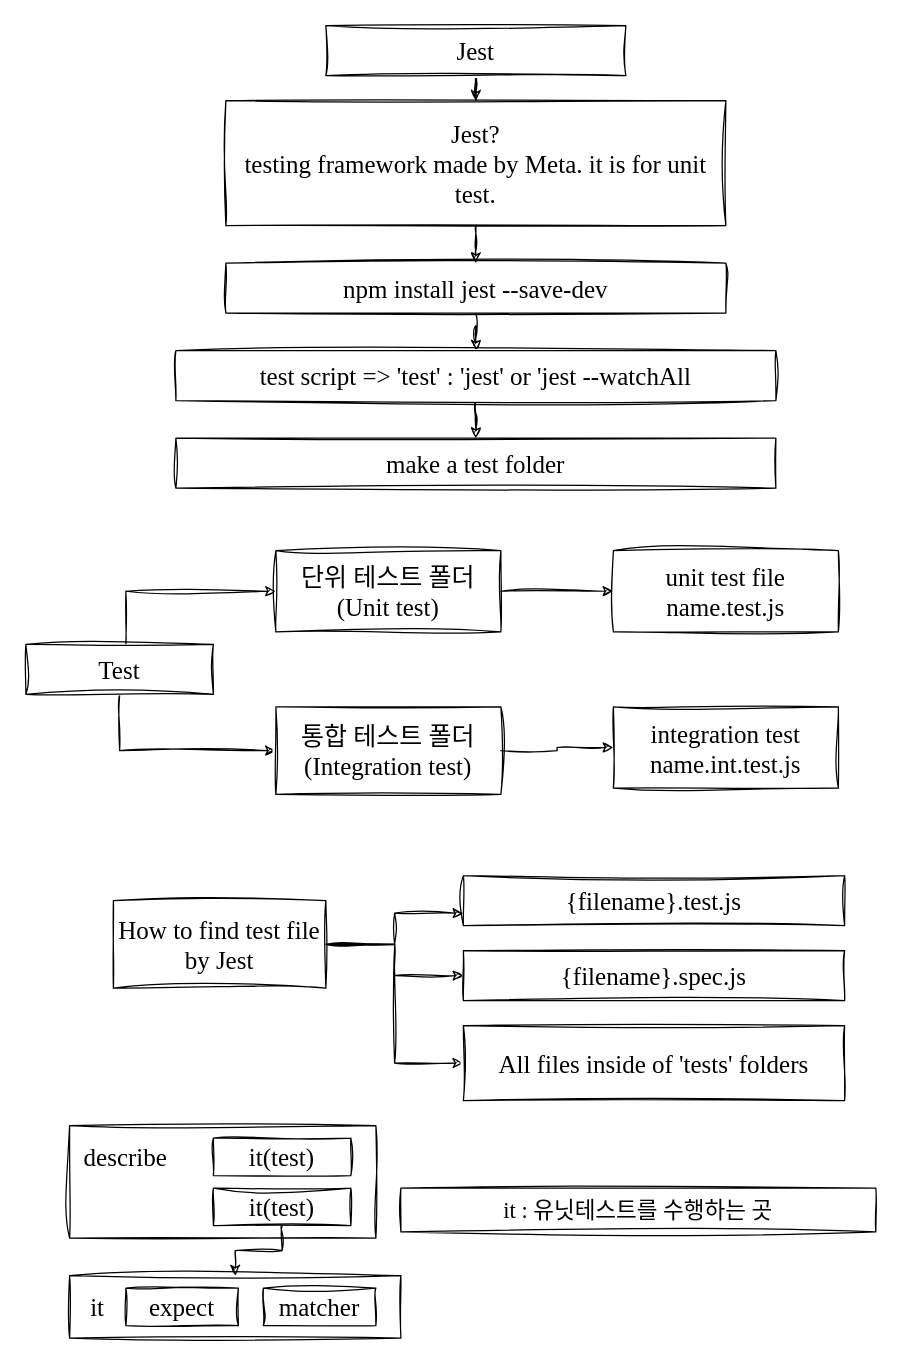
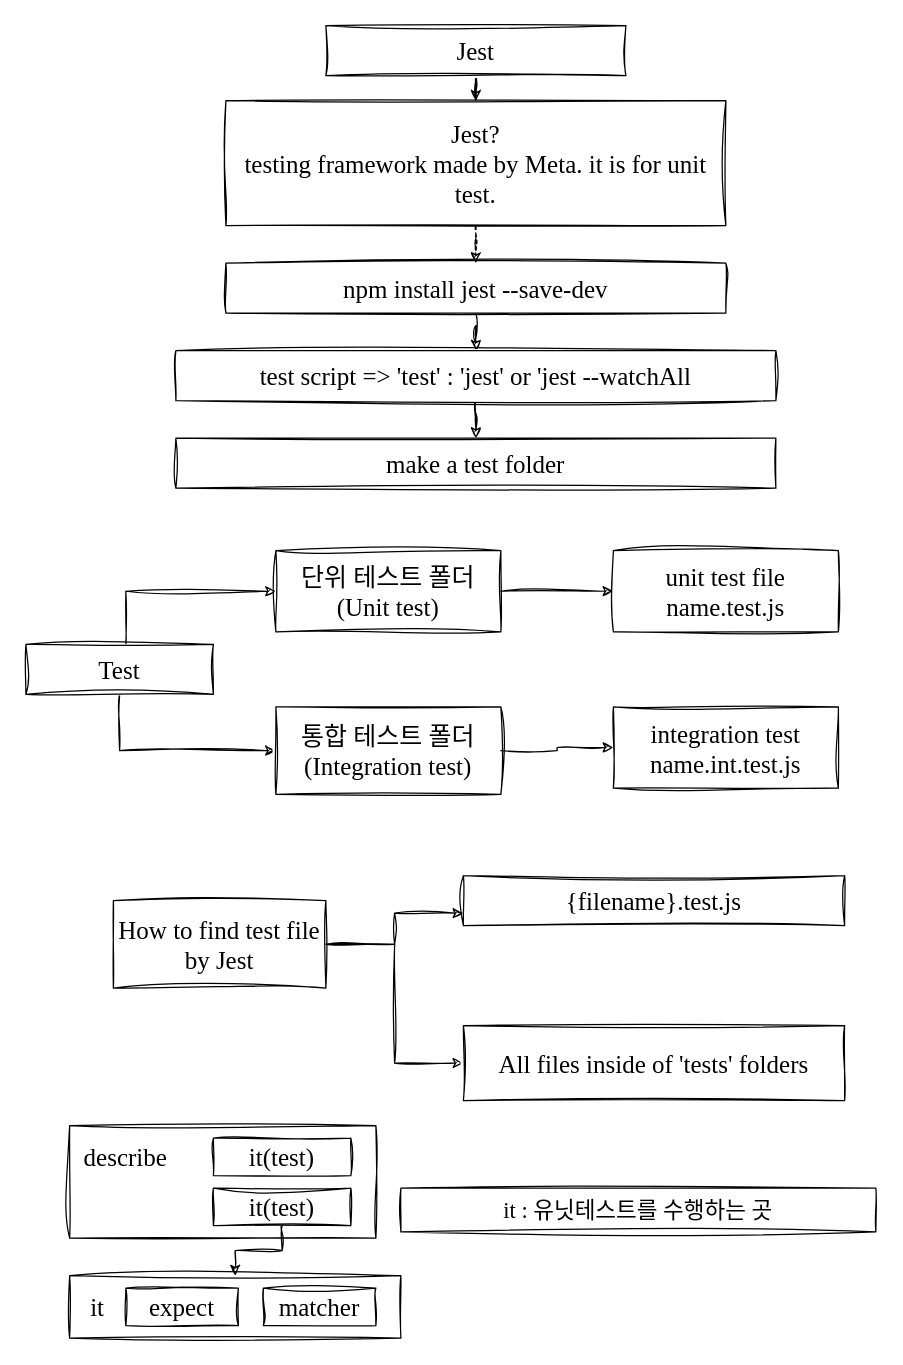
(476, 249) -> (476, 249)
(426, 976) -> none
(654, 976) -> none
